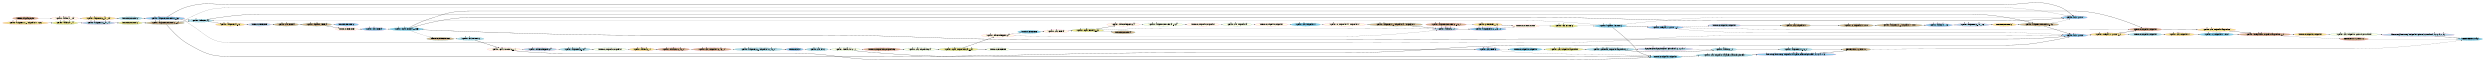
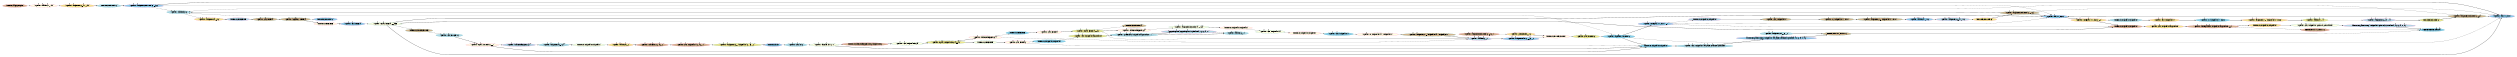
(26, 18) -> (15, 6)
(406, 29) -> (385, 24)
(1123, 32) -> (1134, 26)
(2236, 34) -> (2235, 20)
(2470, 39) -> (2432, 30)
(759, 49) -> (737, 45)
(882, 49) -> (865, 44)
(1488, 49) -> (1017, 42)
(1758, 49) -> none
